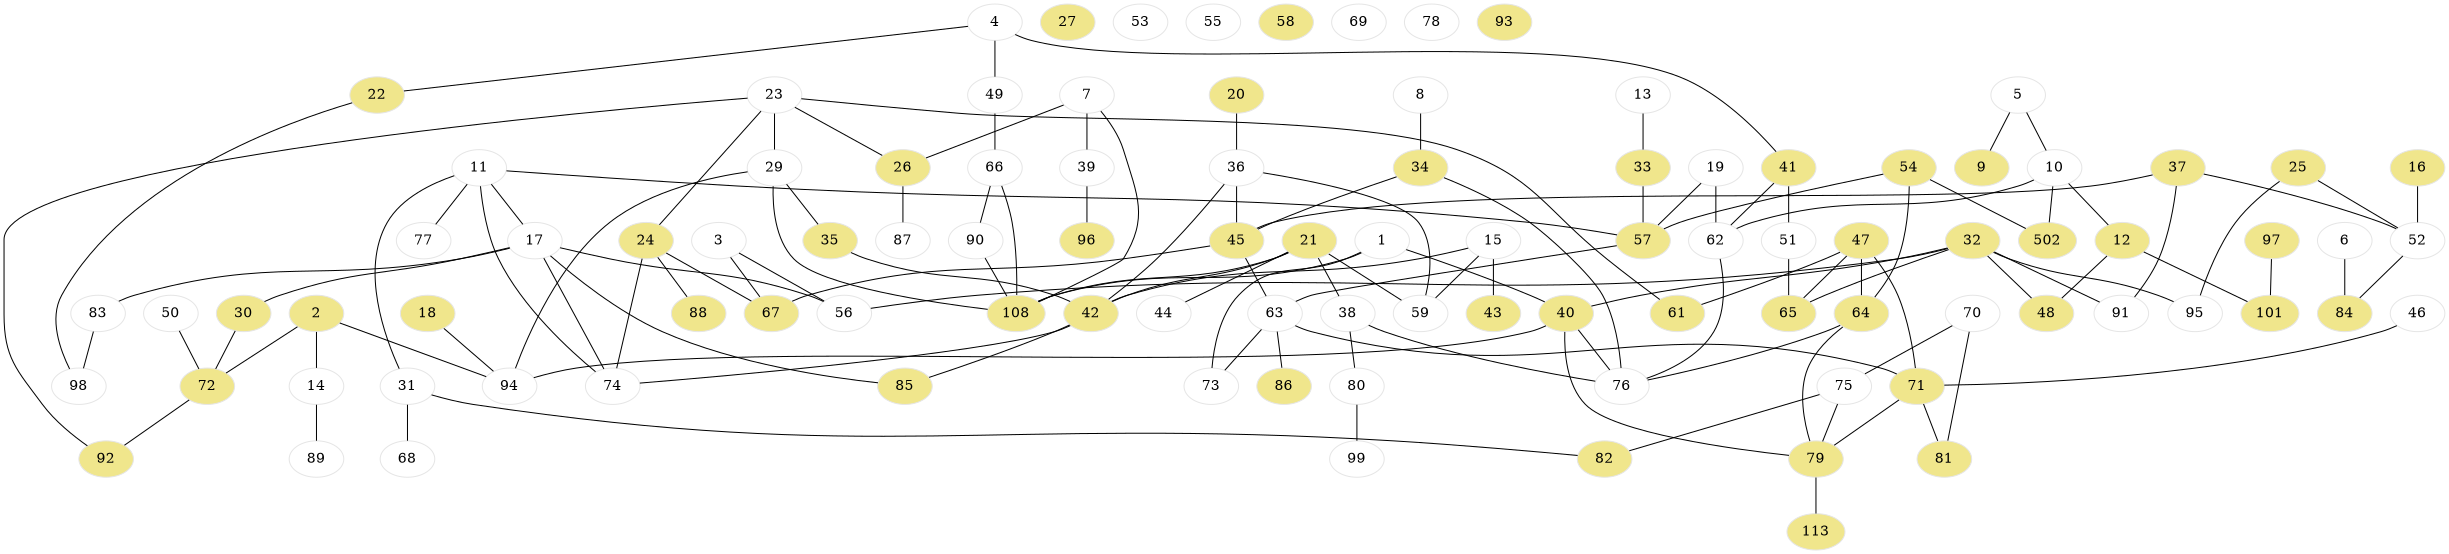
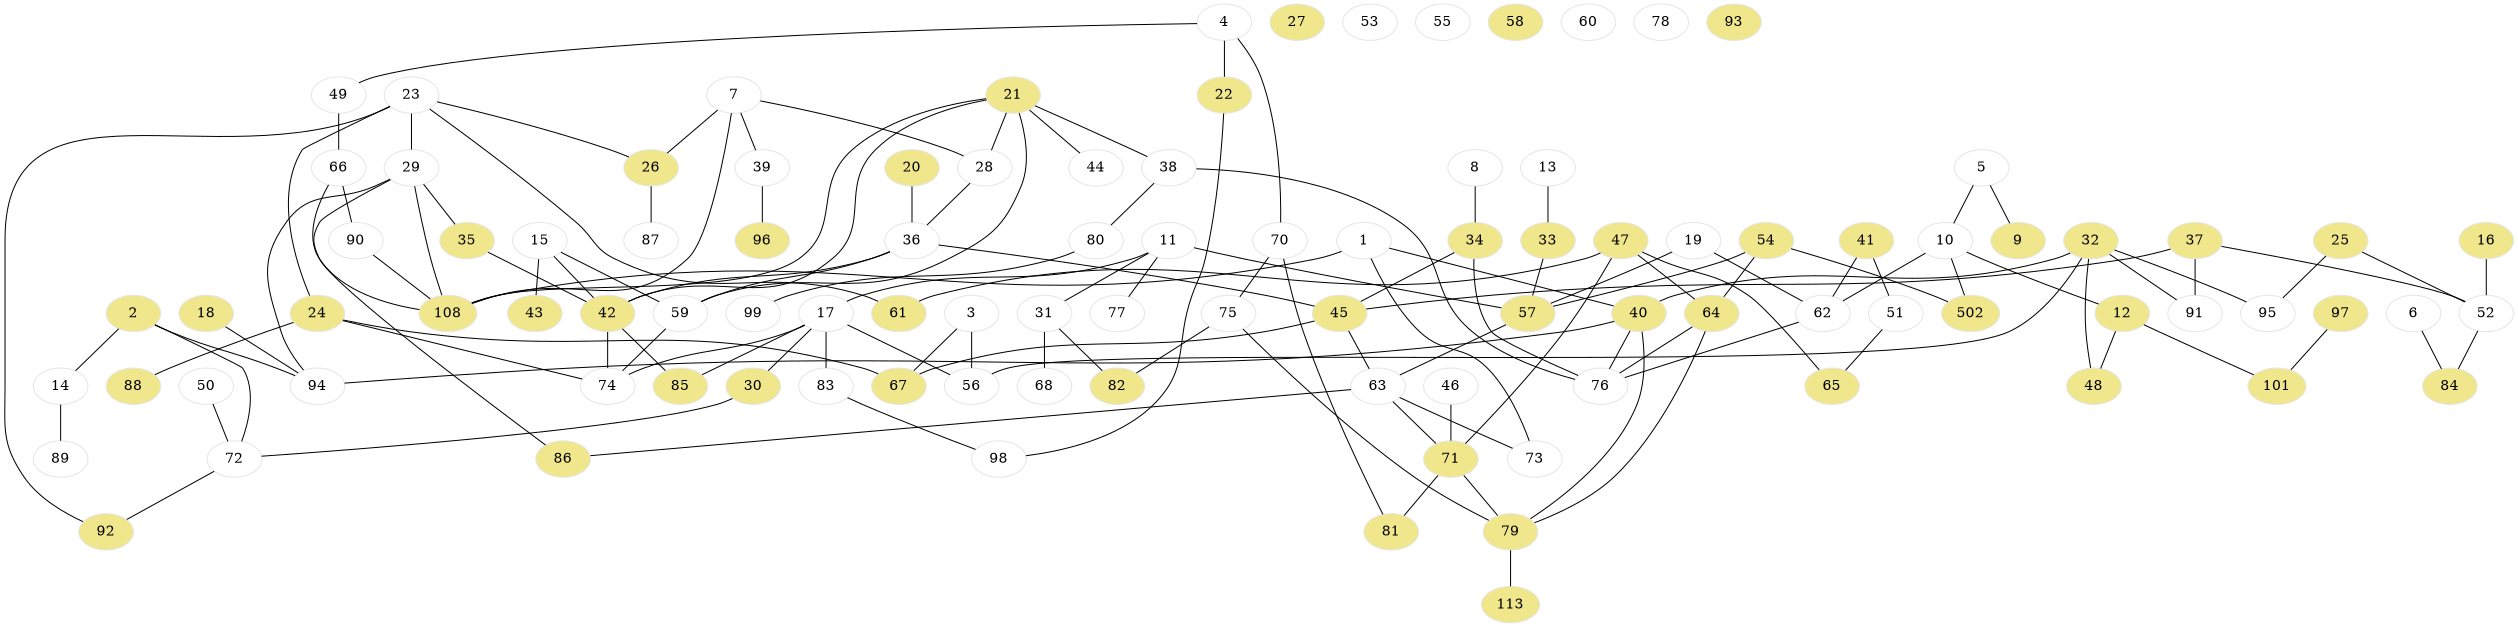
(1359, 22) -> (1588, 22)
(1409, 52) -> (1274, 127)
none -> (985, 168)
(1879, 274) -> none
(518, 291) -> (639, 355)
none -> (381, 318)
(207, 386) -> (235, 459)
